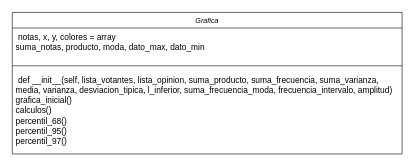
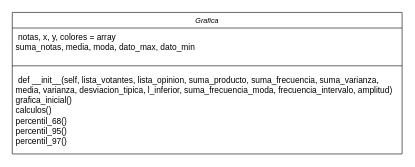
(72, 37) -> (72, 37)
